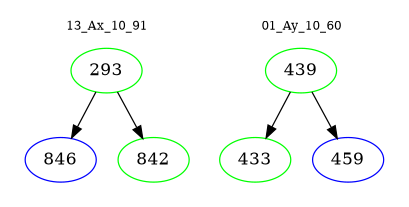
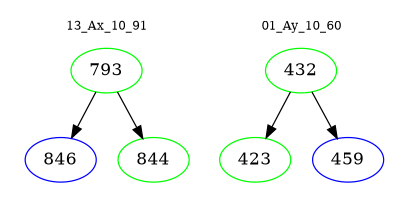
(107, 71) -> (107, 71)
(301, 71) -> (301, 71)
(154, 160) -> (154, 160)
(255, 160) -> (255, 160)
